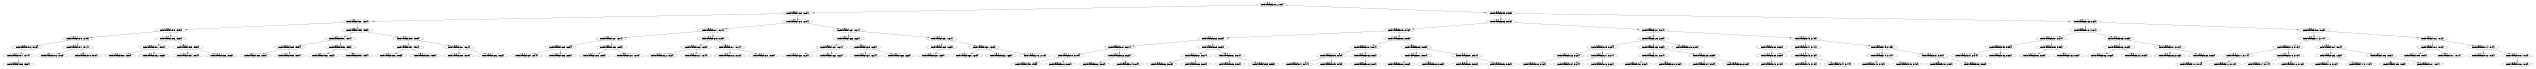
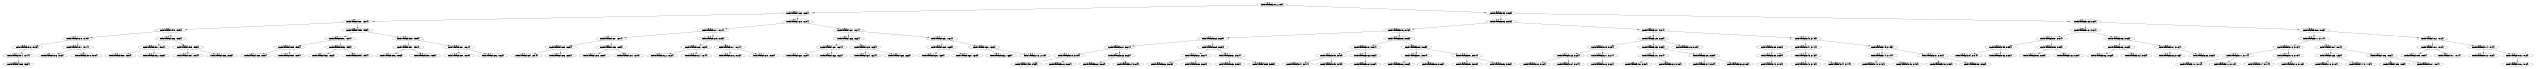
(976, 51) -> (954, 51)
(1586, 60) -> (1569, 59)
